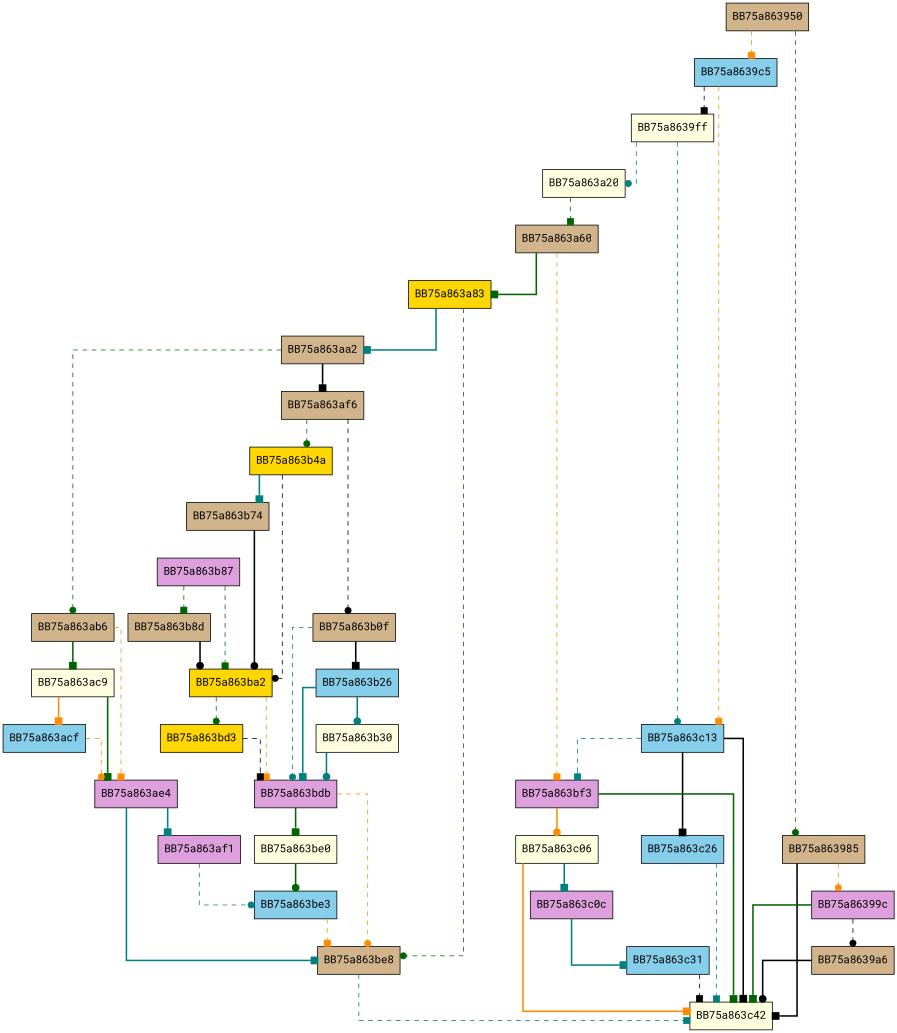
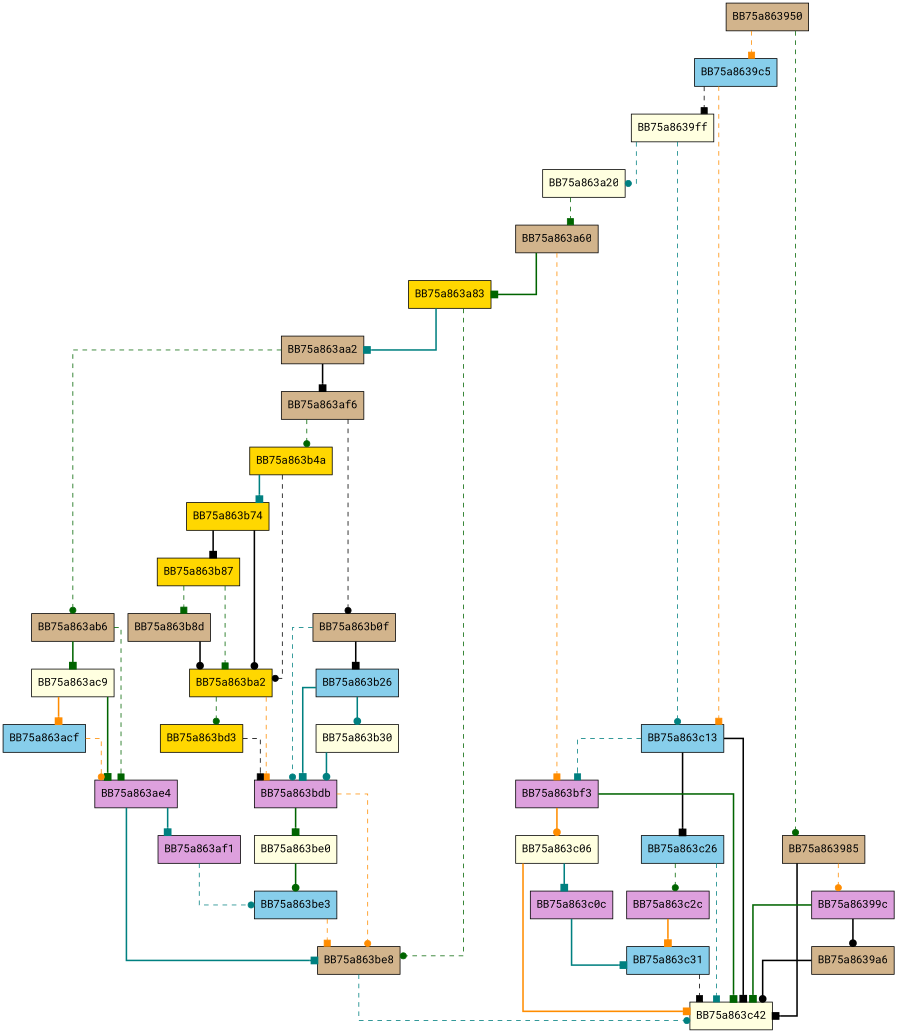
(228, 516) -> (228, 516)
none -> (213, 540)
(198, 572) -> (198, 572)
(121, 696) -> (121, 696)
none -> (668, 905)
(853, 930) -> (853, 930)
(498, 1021) -> (498, 1021)
